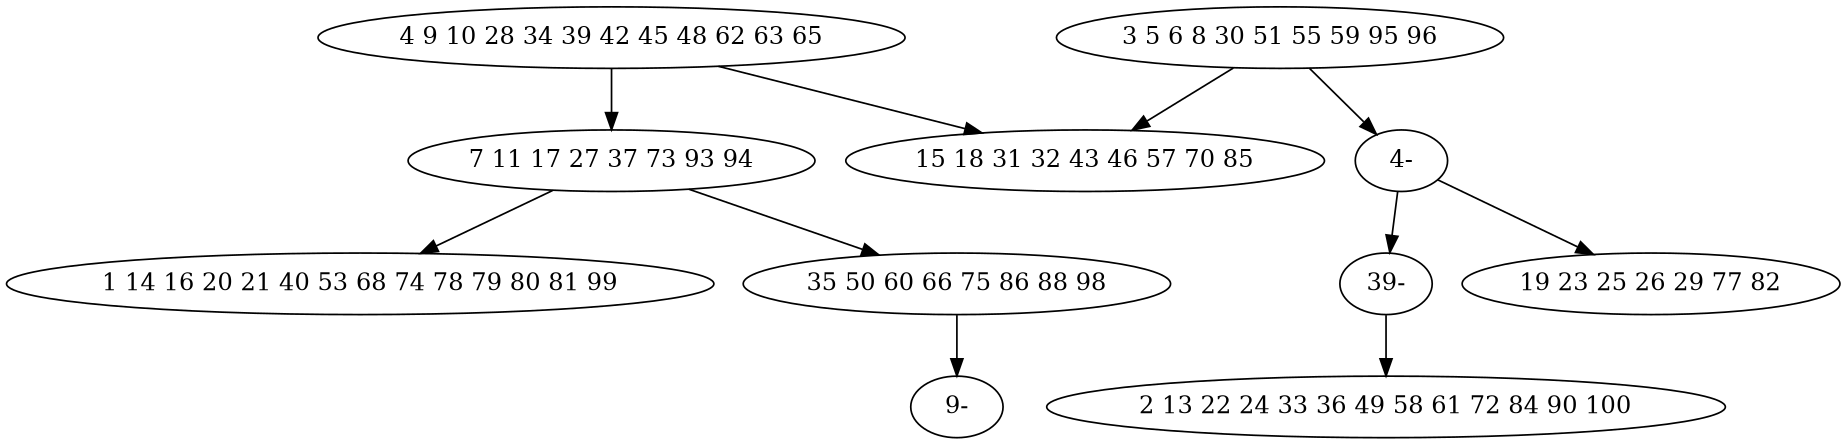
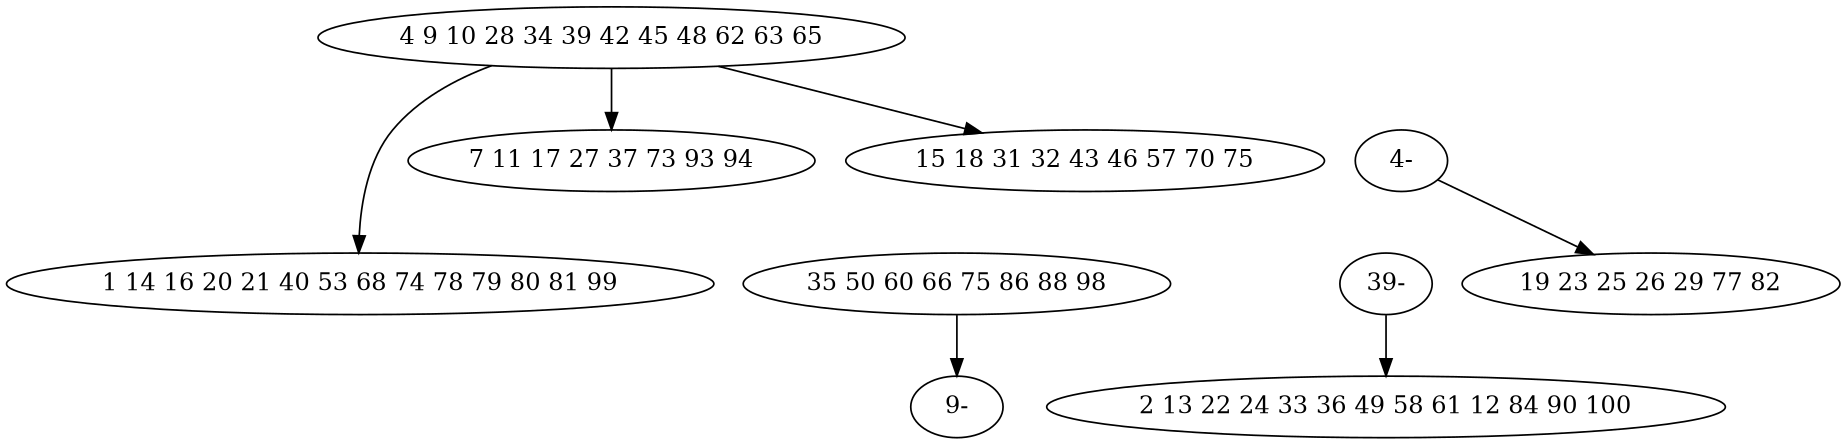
(1280, 38) -> none
(1085, 161) -> (1085, 161)
(1395, 213) -> none
(494, 218) -> (395, 127)
(776, 219) -> none
(1386, 407) -> (1386, 407)
